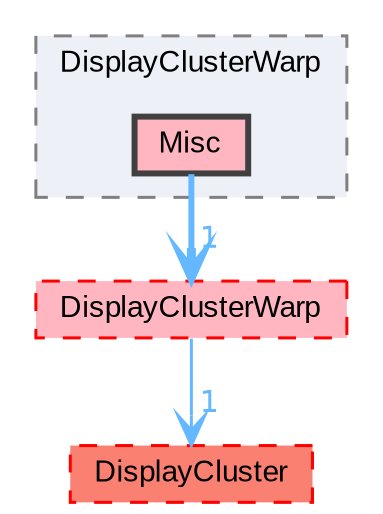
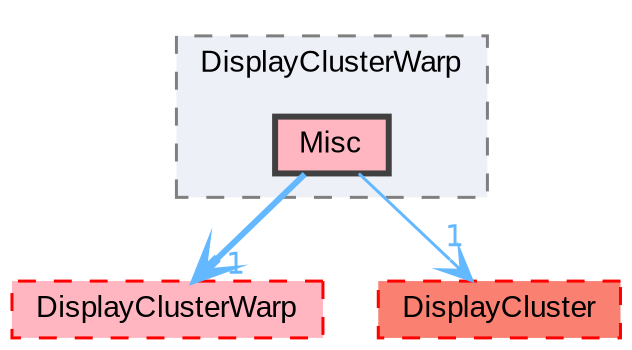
(191, 377) -> (404, 217)
